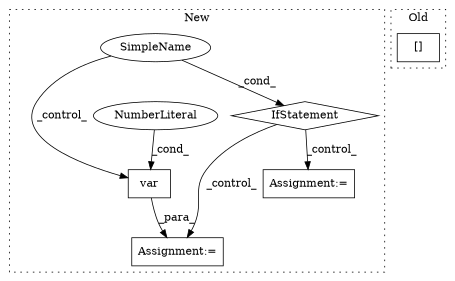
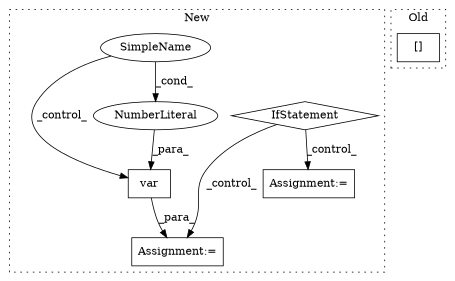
(229, 81) -> (156, 78)
(170, 150) -> (170, 150)
